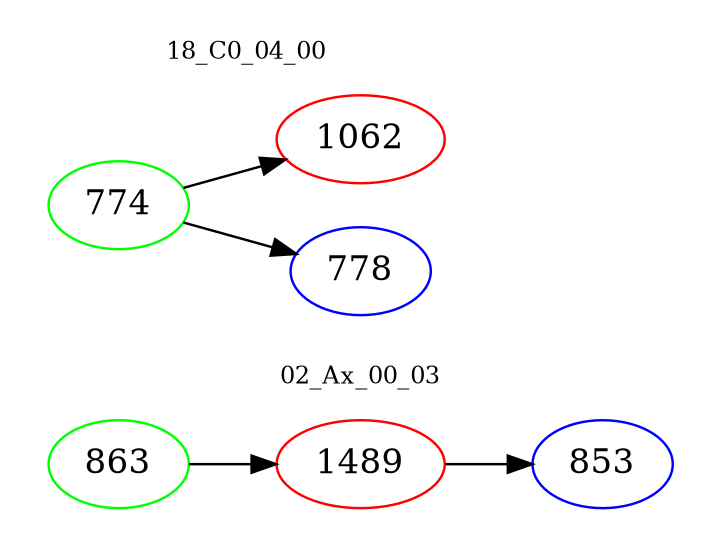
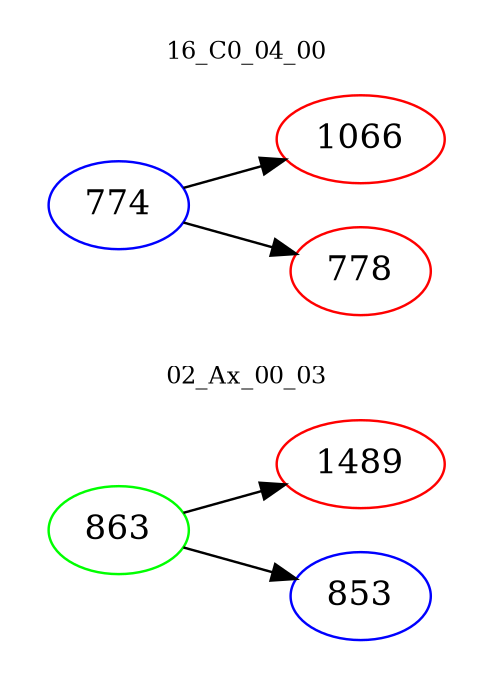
(247, 53) -> (247, 53)
(361, 139) -> (361, 139)
(119, 205) -> (119, 205)
(361, 271) -> (361, 271)
(476, 464) -> (228, 560)
